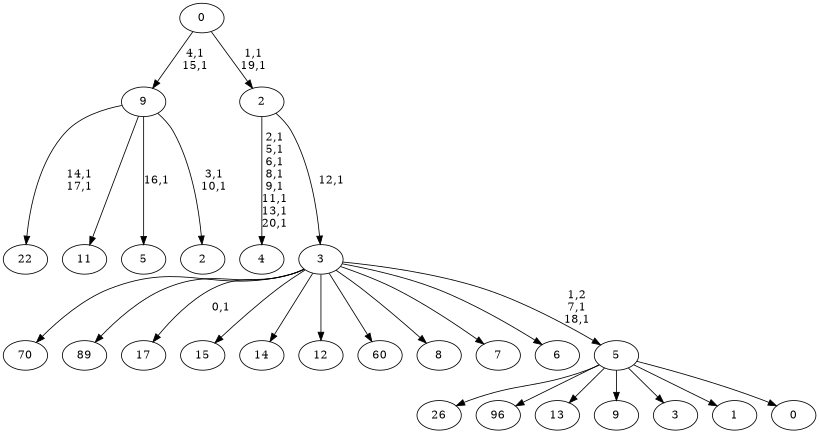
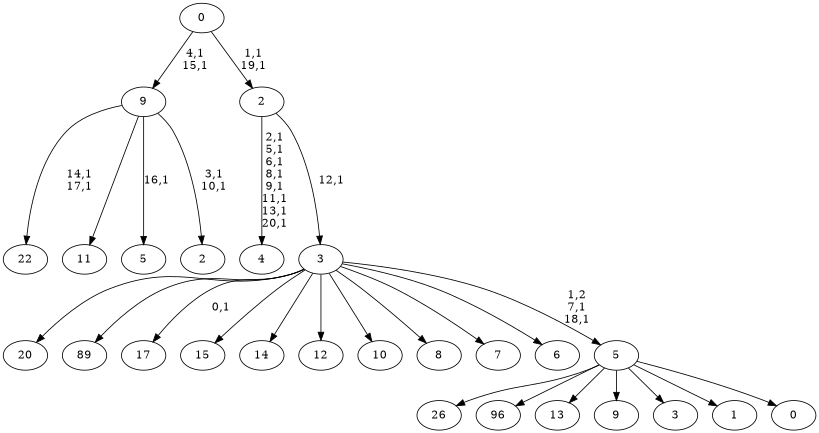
(25, 355) -> (25, 355)
(380, 355) -> (380, 355)
